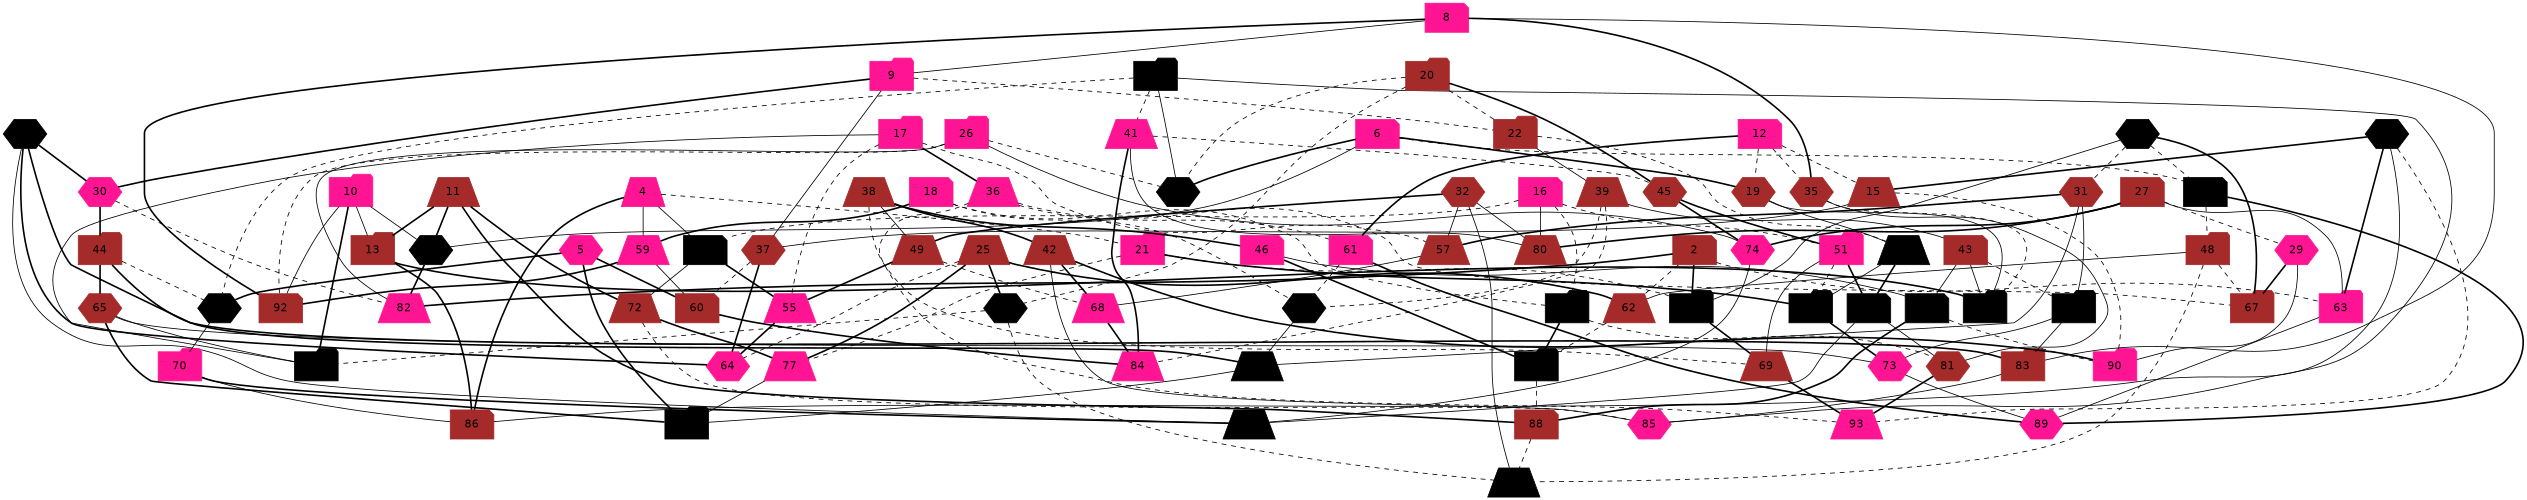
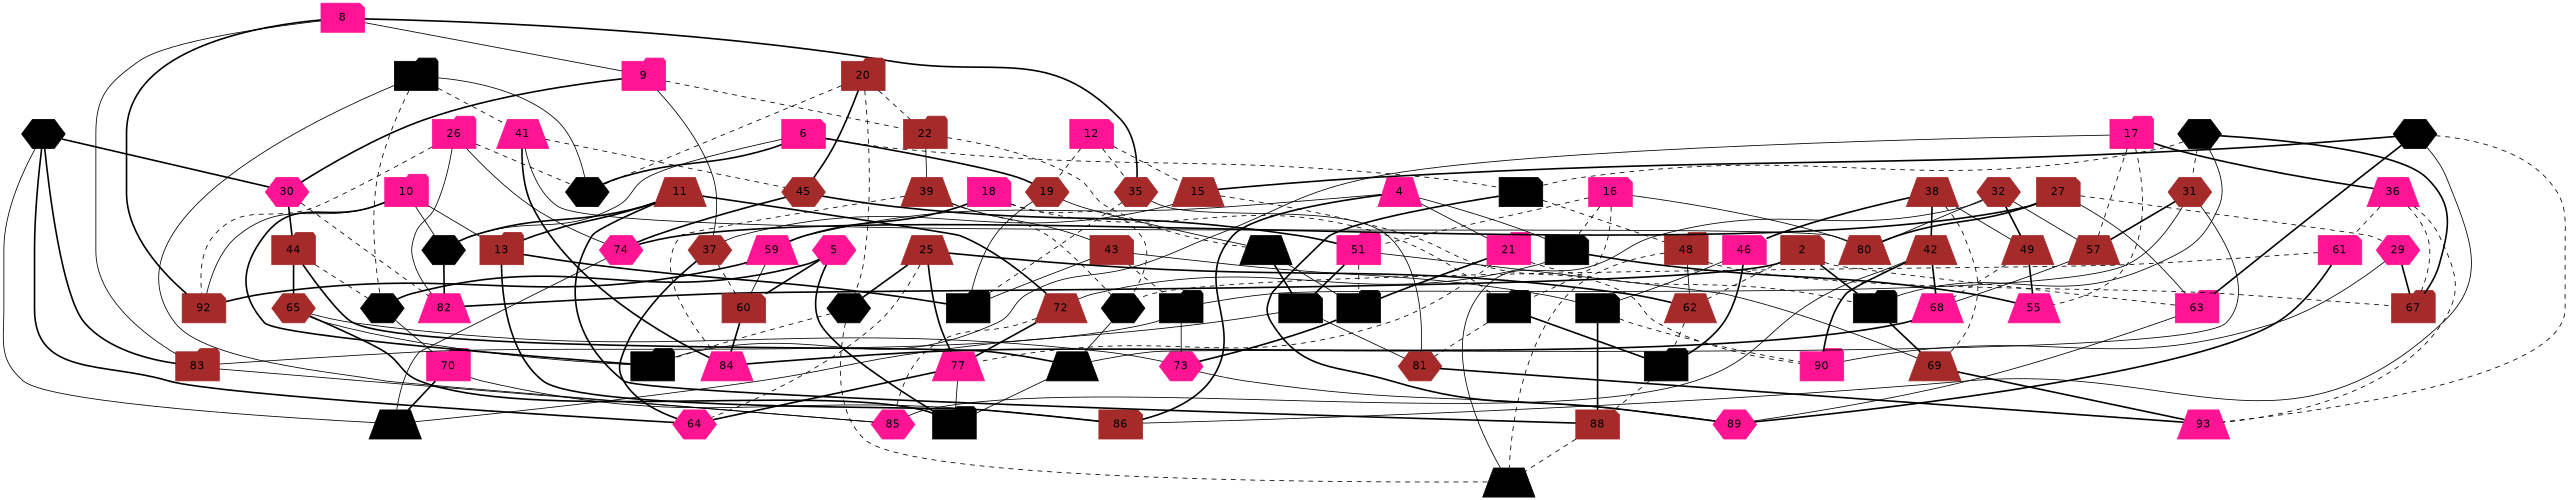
(1470, 167) -> none
(857, 211) -> (1454, 221)
(758, 339) -> (852, 390)
